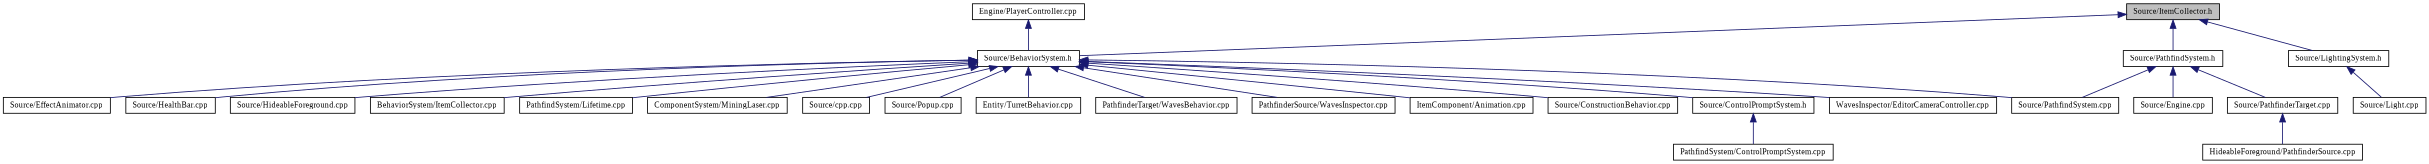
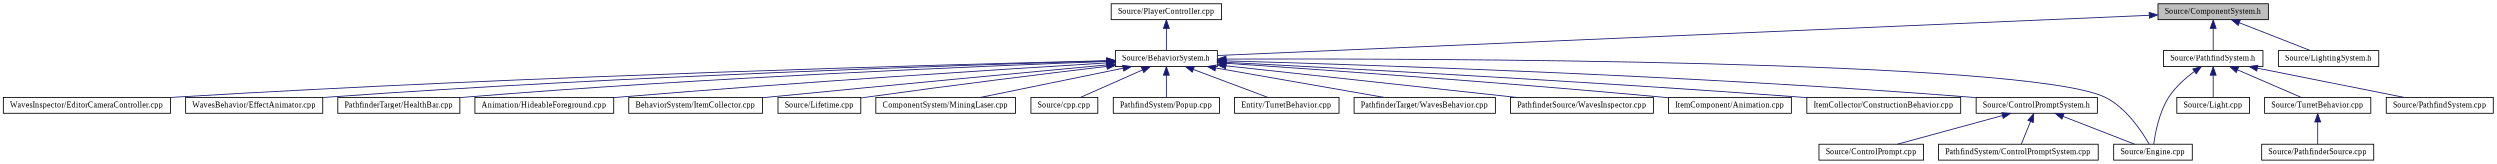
(1028, 12) -> (1166, 12)
(2173, 12) -> (2213, 12)
(1550, 71) -> (1699, 64)
(2367, 85) -> (2213, 86)
(57, 105) -> (254, 105)
(171, 105) -> (399, 105)
(293, 105) -> (544, 105)
(576, 105) -> (819, 105)
(923, 105) -> (1166, 105)
(1613, 105) -> (1884, 105)
(2283, 105) -> (2318, 105)
none -> (2099, 130)
none -> (1871, 152)
(2283, 152) -> (2318, 152)
